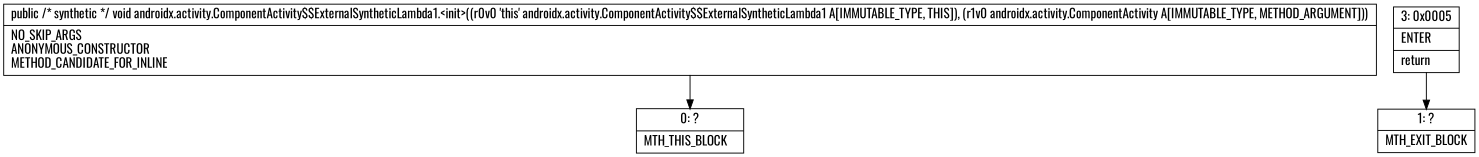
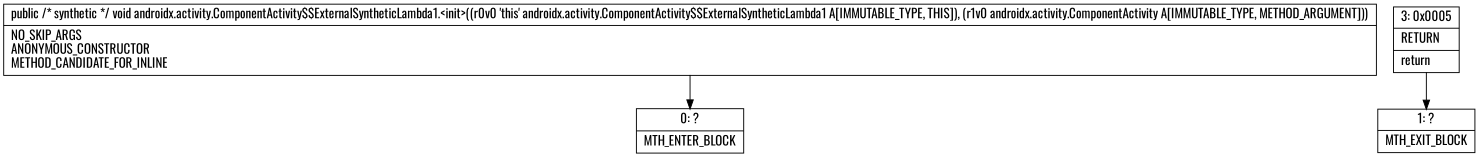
(1417, 39) -> (1421, 39)
(686, 142) -> (690, 142)
